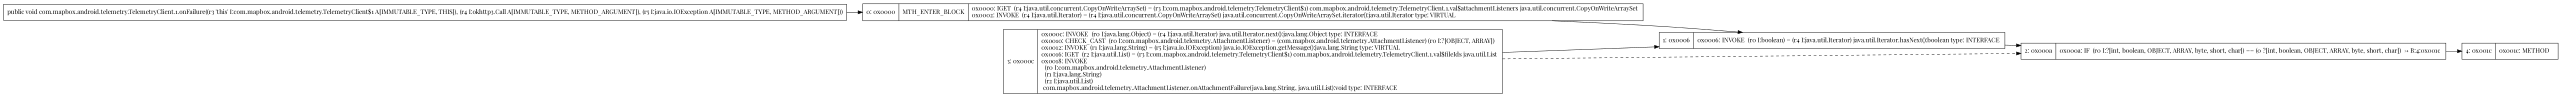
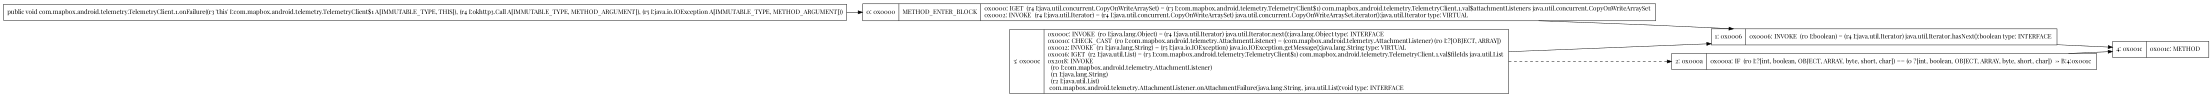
(934, 12) -> (940, 12)
(2011, 45) -> (2083, 46)
(1066, 61) -> (1072, 61)
